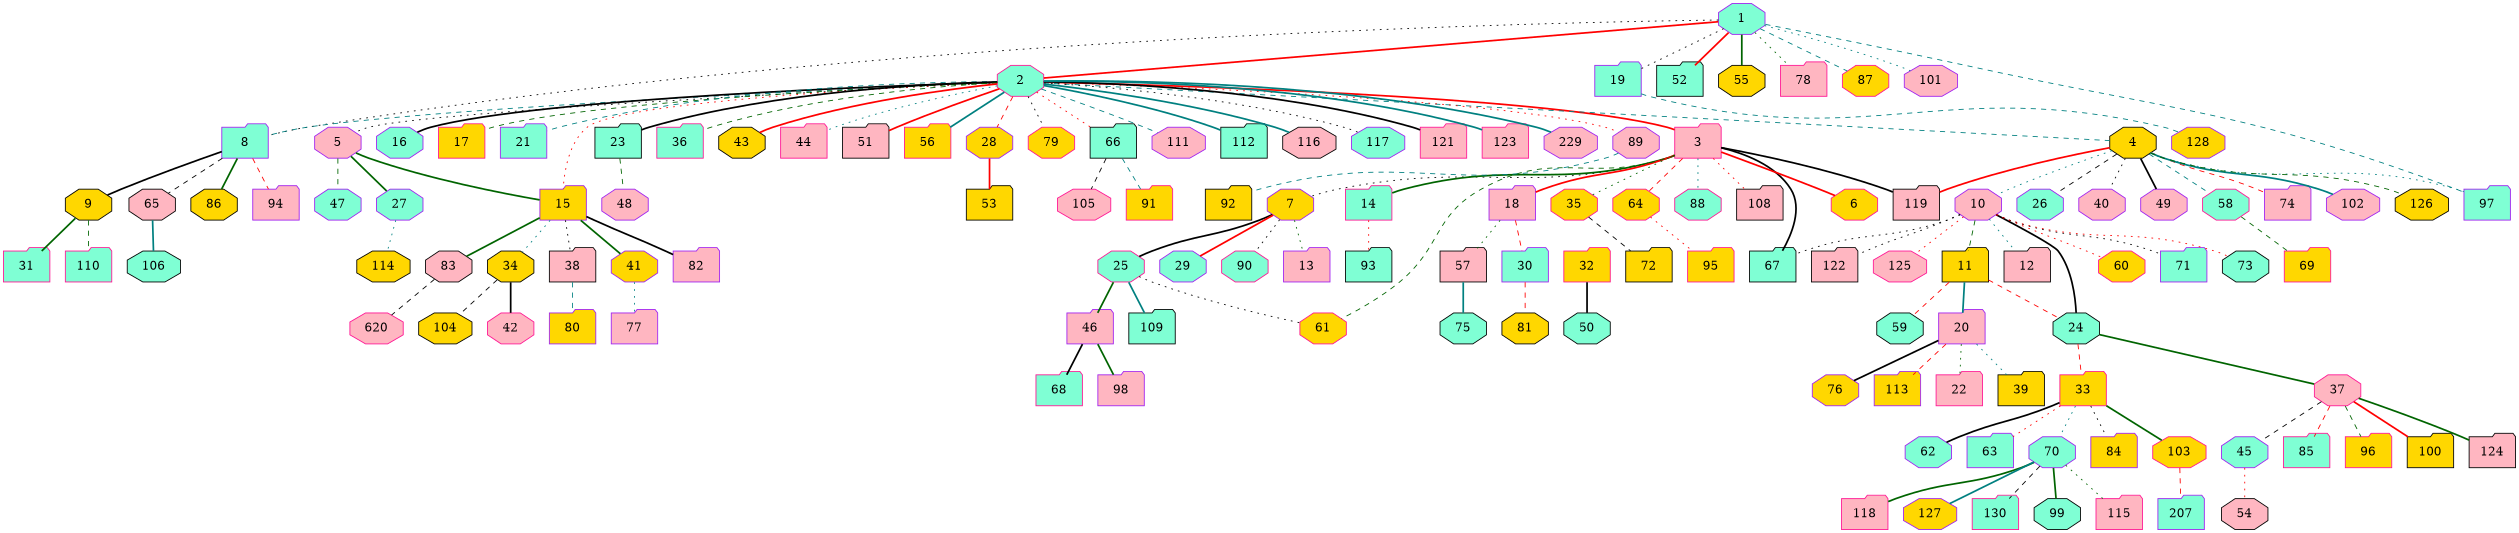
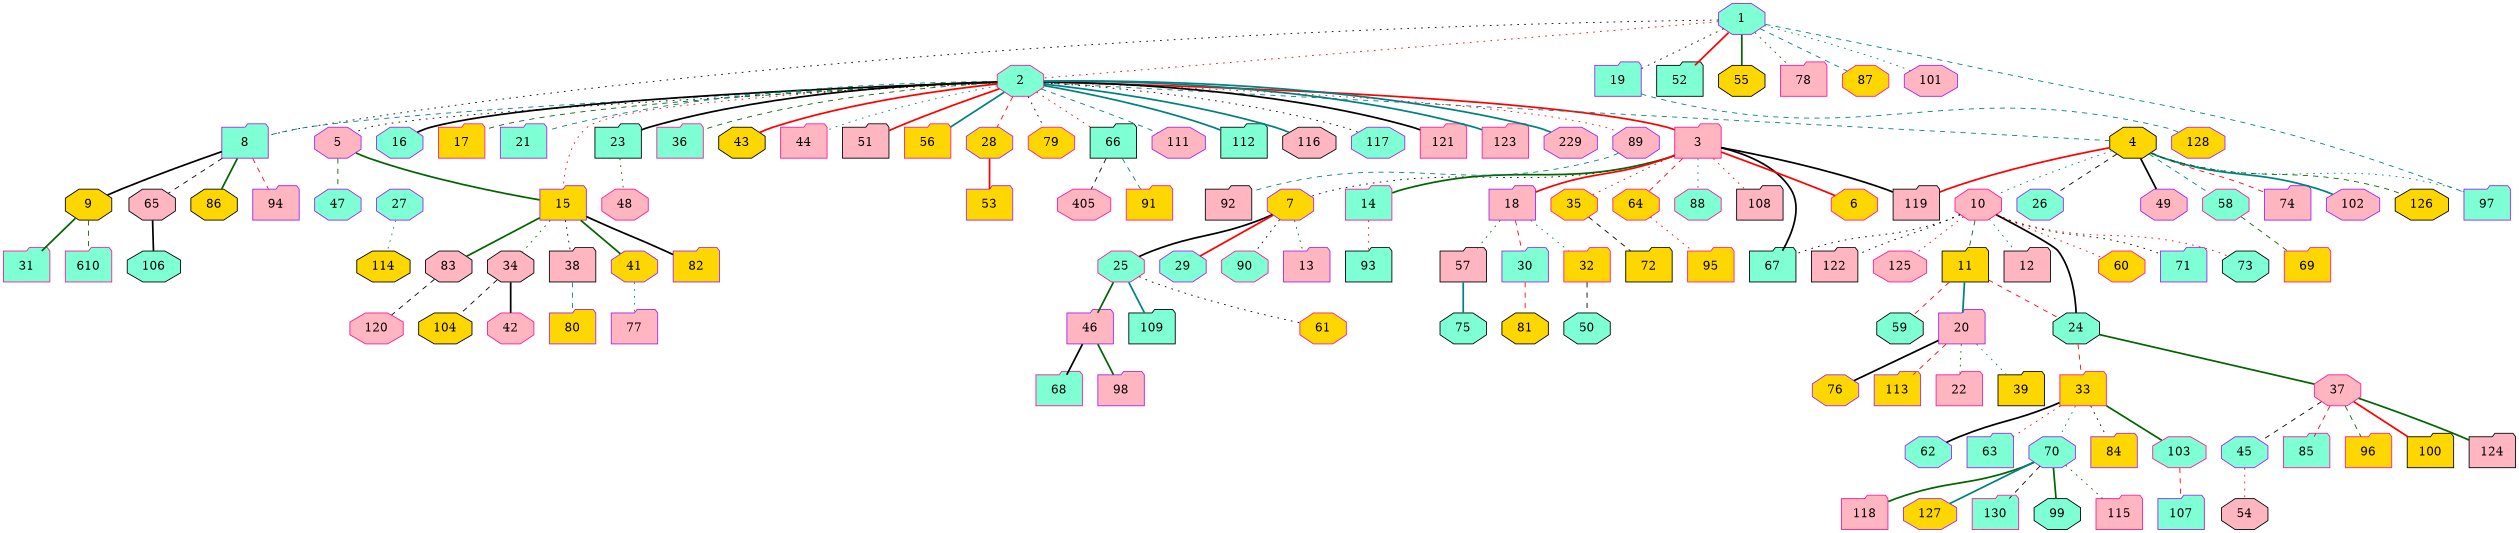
(1381, 50) -> (1381, 50)
(369, 174) -> none
(622, 174) -> (622, 174)
(1634, 175) -> (1634, 175)
(1483, 188) -> none
(625, 205) -> (625, 205)
(990, 205) -> (990, 205)
(1084, 205) -> (1084, 205)
(1229, 205) -> (1229, 205)
(1978, 205) -> (1978, 205)
(2102, 205) -> none
(153, 236) -> (153, 236)
(536, 236) -> (536, 236)
none -> (1550, 236)
(89, 267) -> (89, 267)
(511, 267) -> (511, 267)
(696, 267) -> (696, 267)
(1587, 298) -> (1587, 298)
(377, 328) -> (377, 328)
(2179, 452) -> (2179, 452)
(2181, 514) -> (2181, 514)
